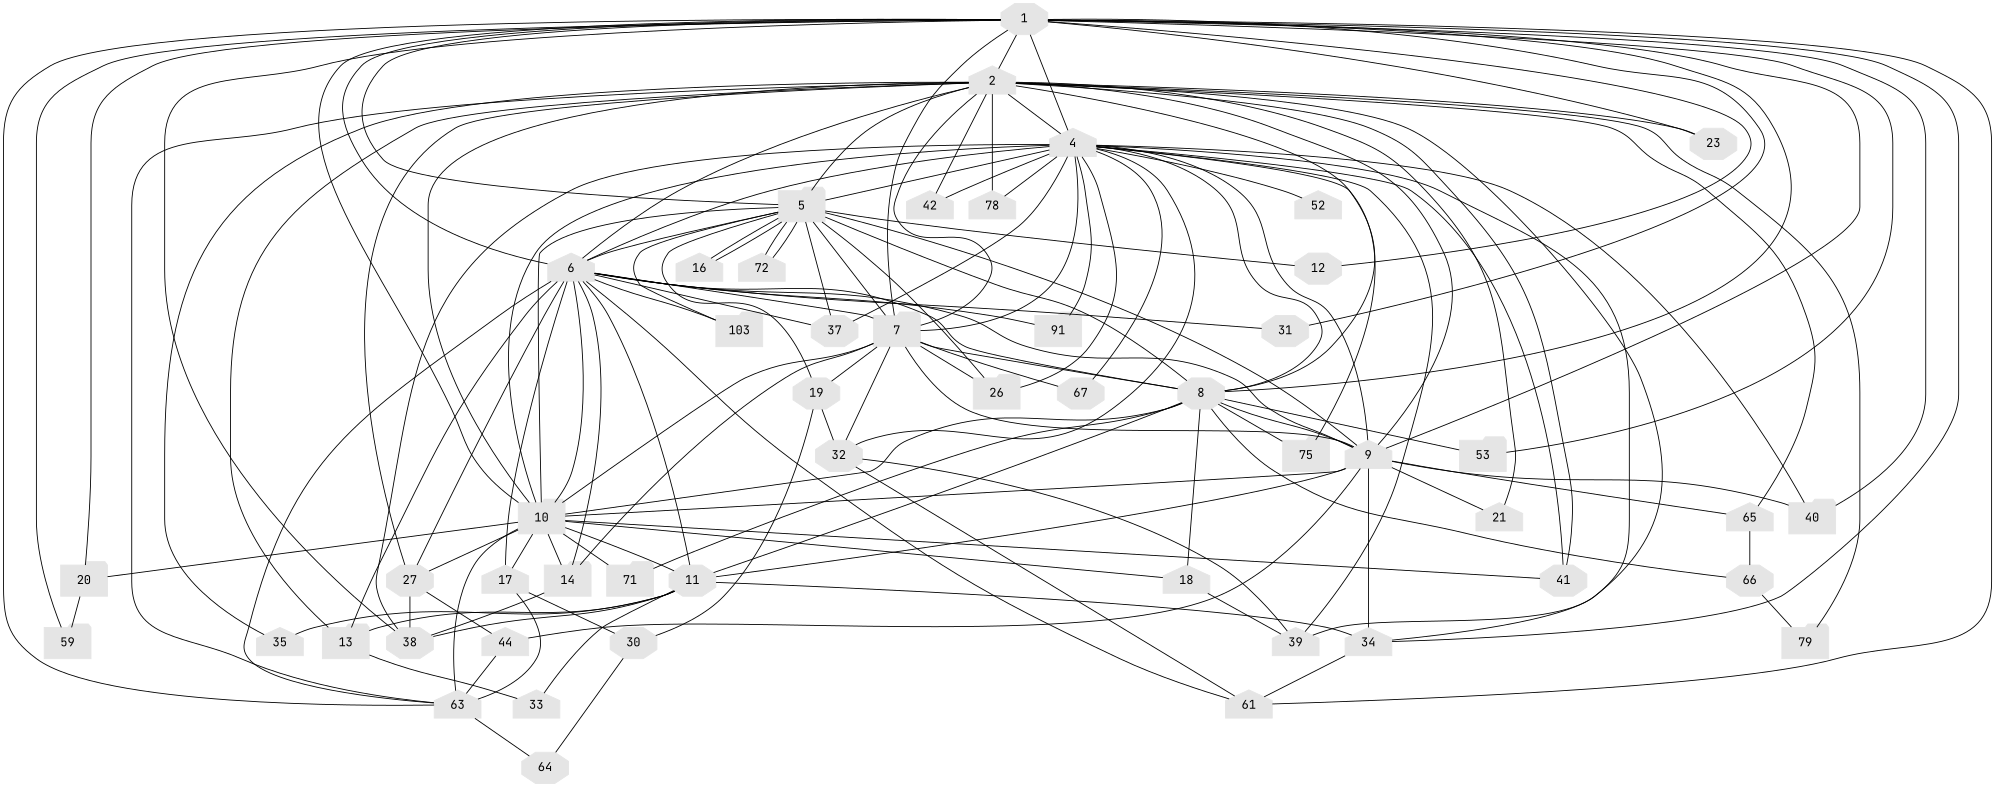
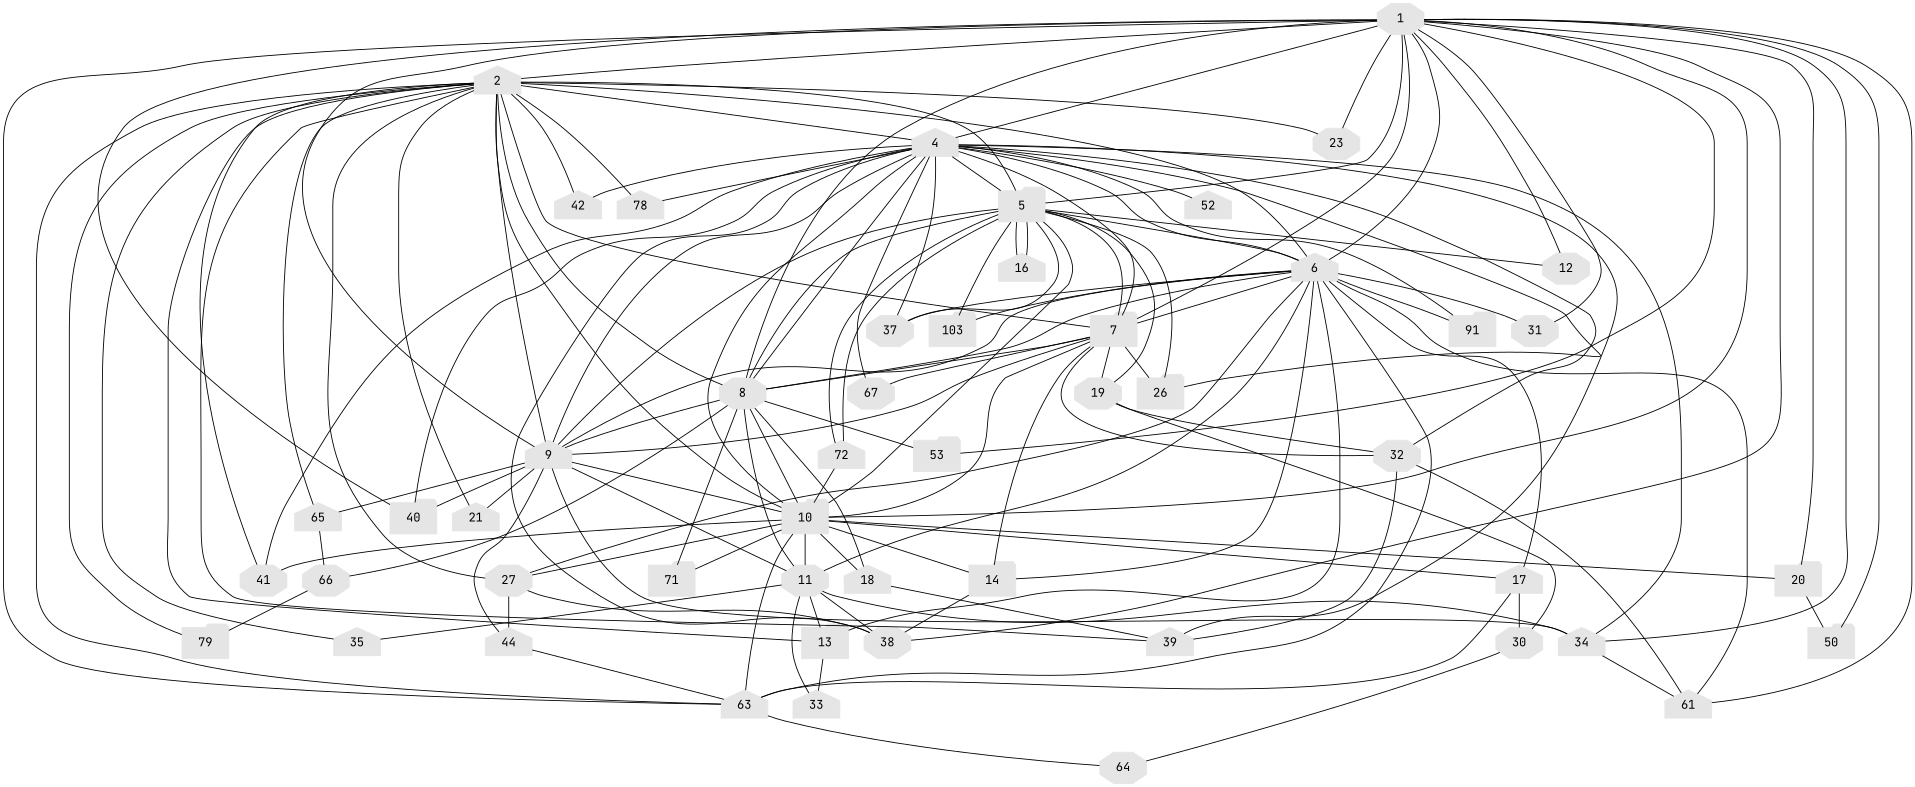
(583, 394) -> (827, 481)
(1306, 456) -> none
(68, 643) -> (1831, 643)
